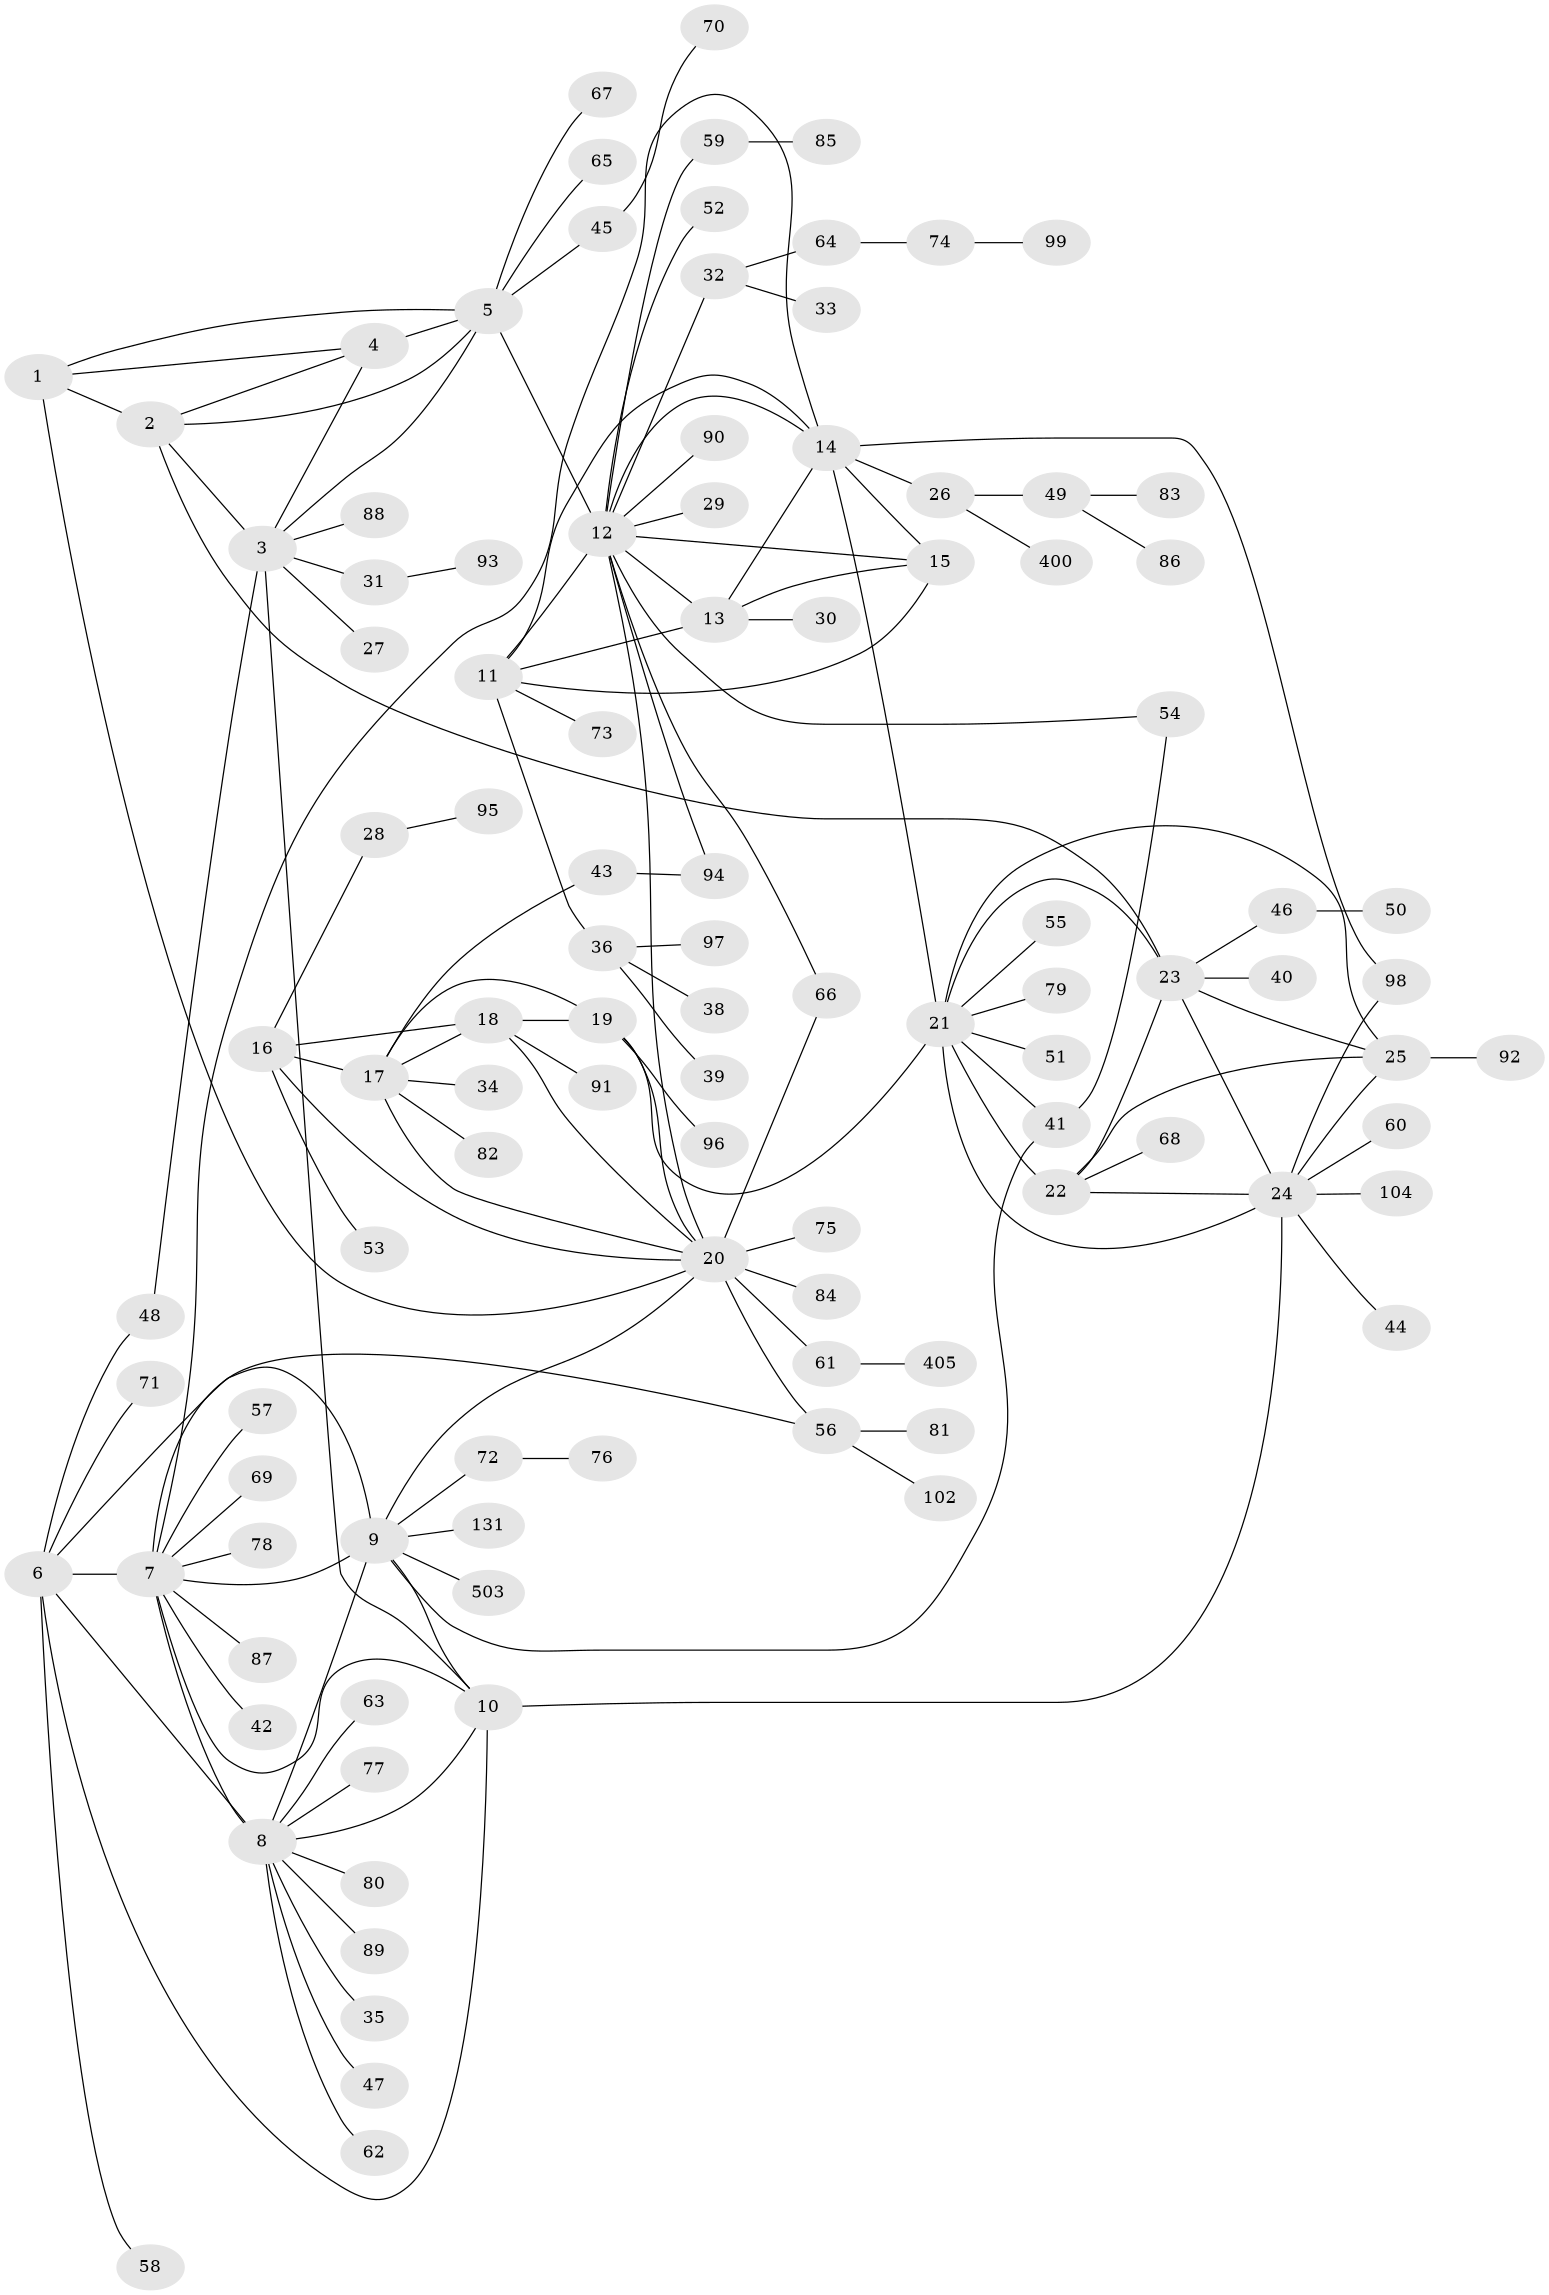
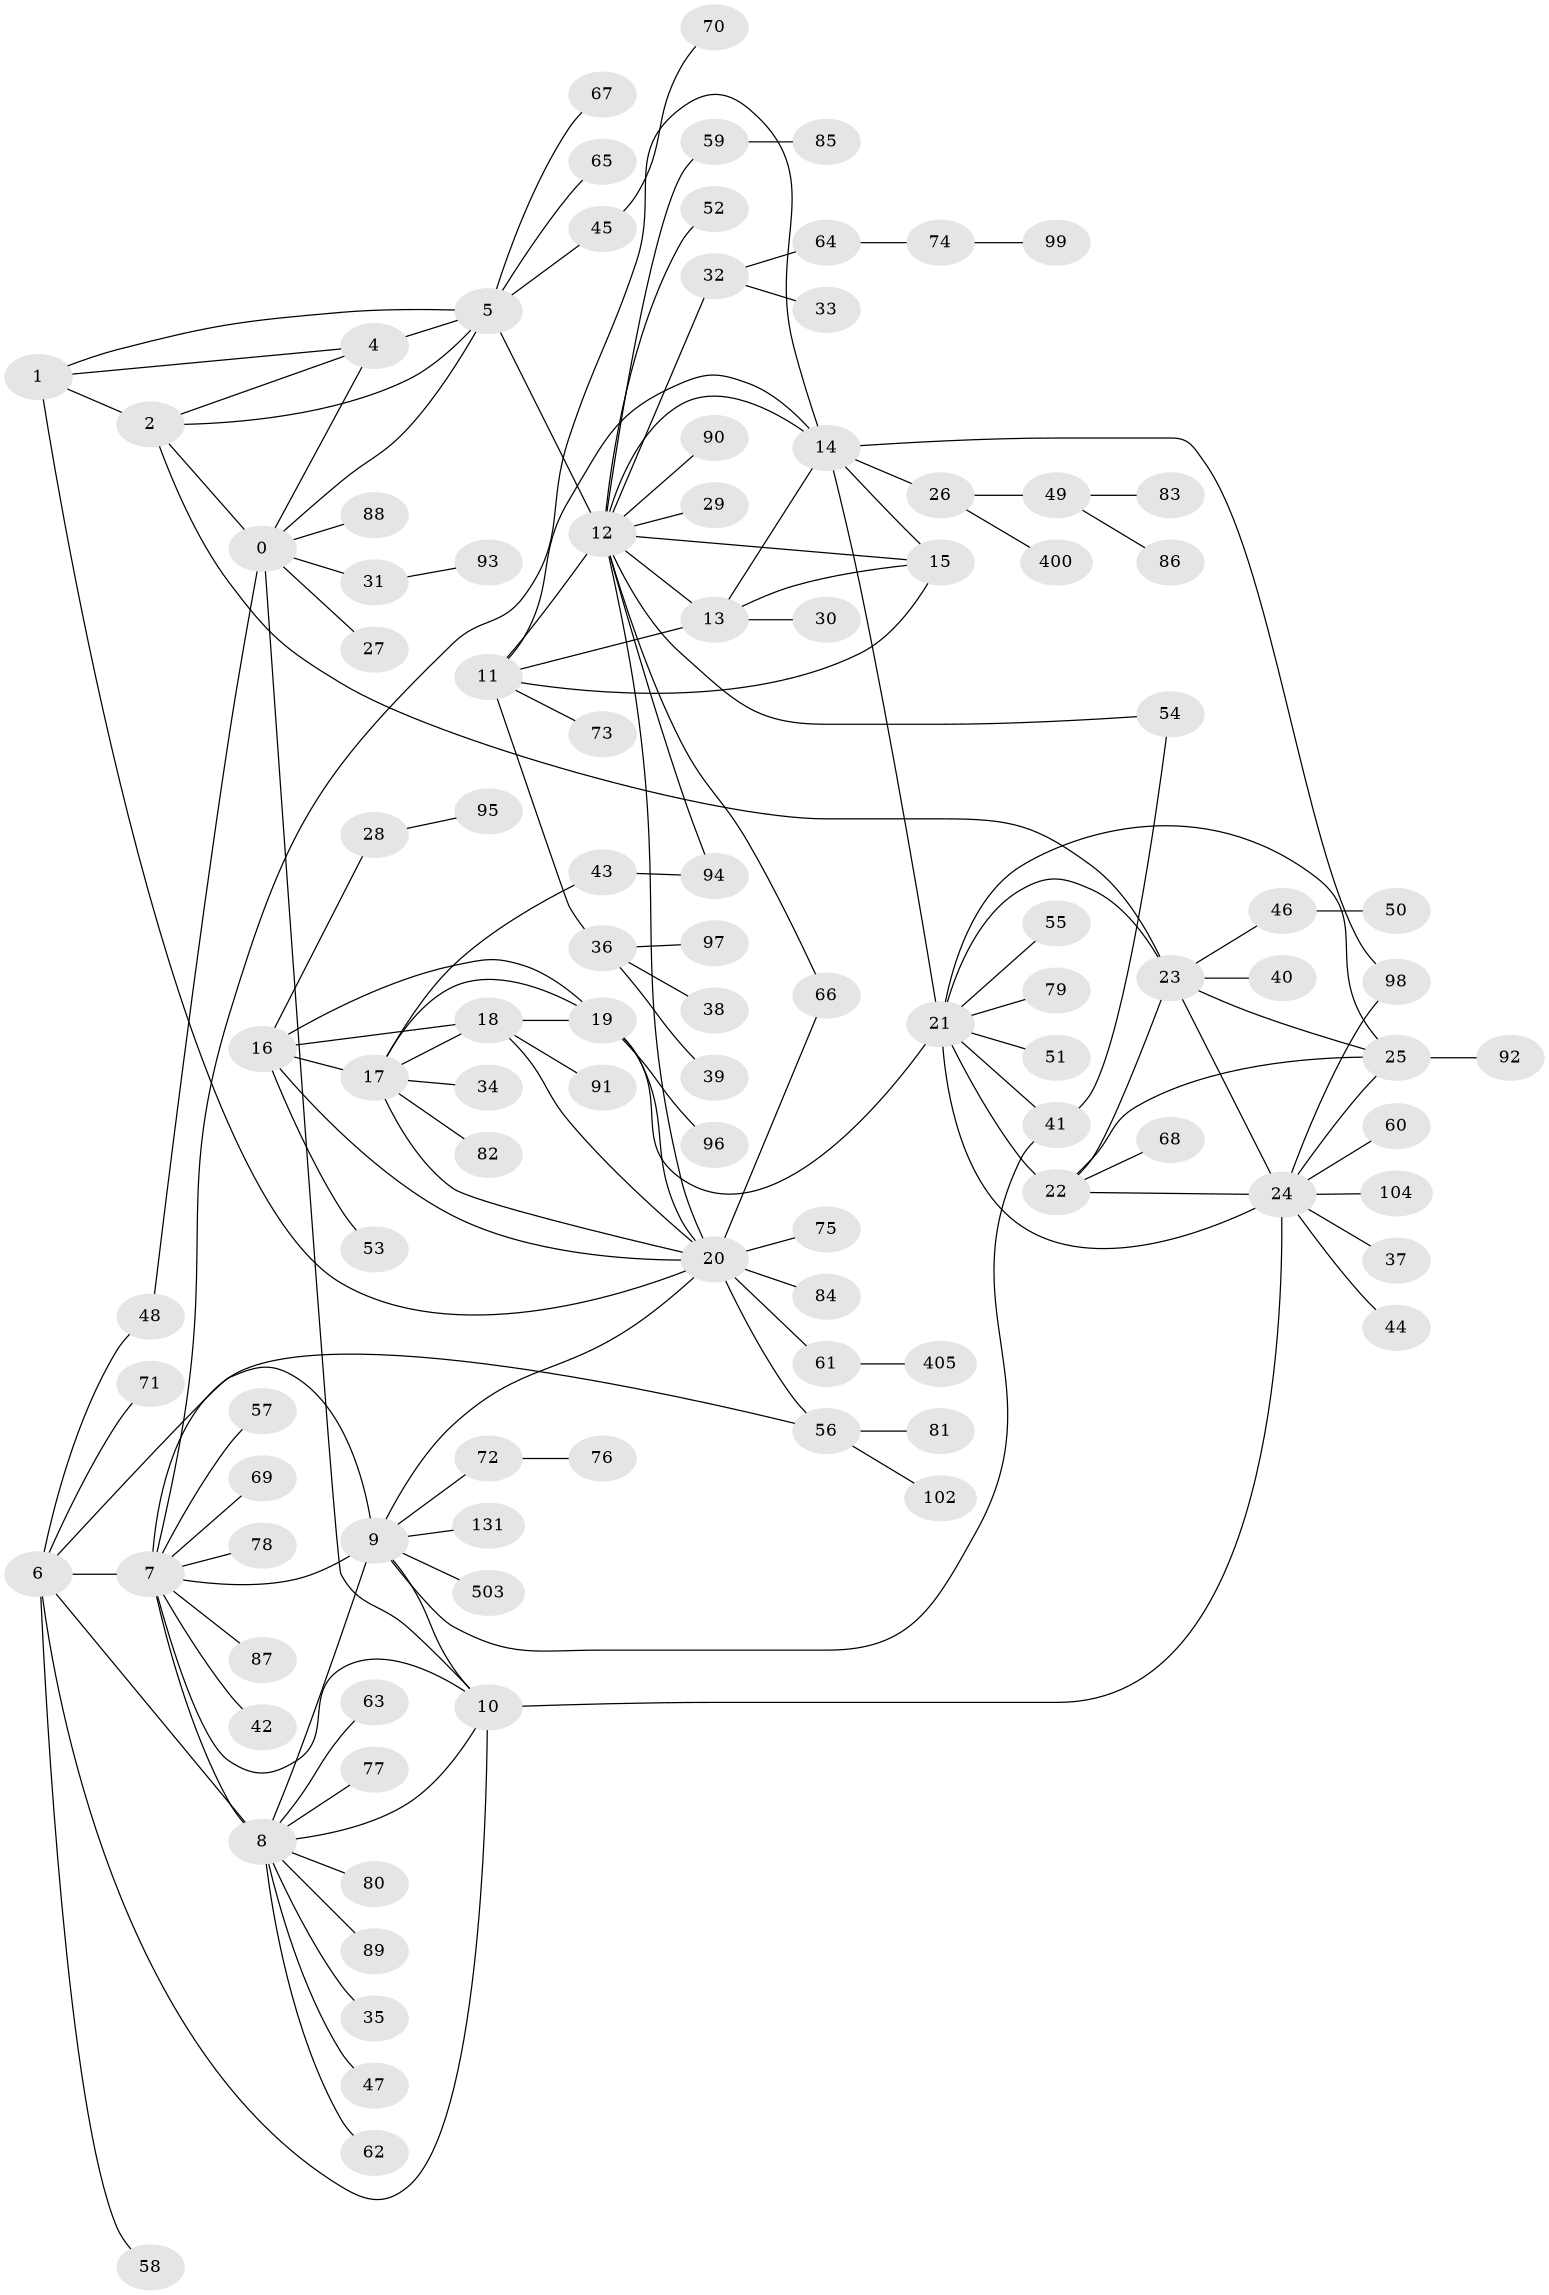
(263, 549) -> (263, 549)
none -> (435, 970)
none -> (1397, 1261)
